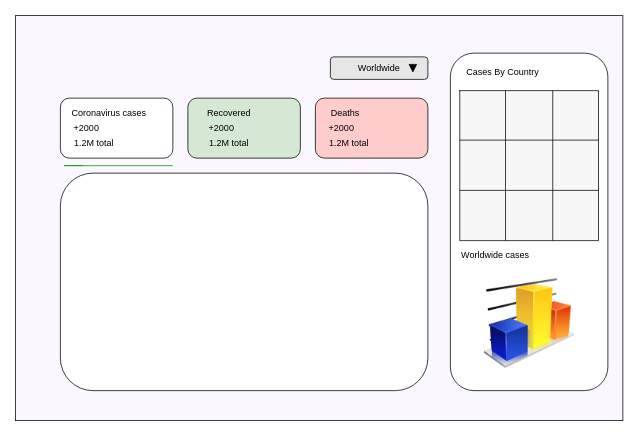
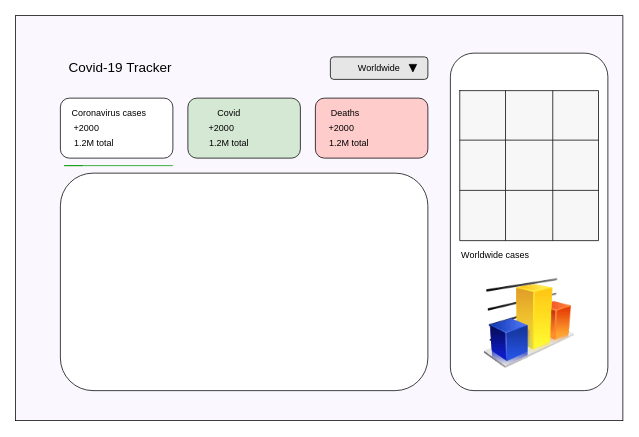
none -> (120, 68)
(503, 72) -> none
(229, 113) -> (229, 113)
